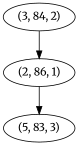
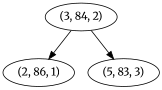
(39, 97) -> (100, 42)
